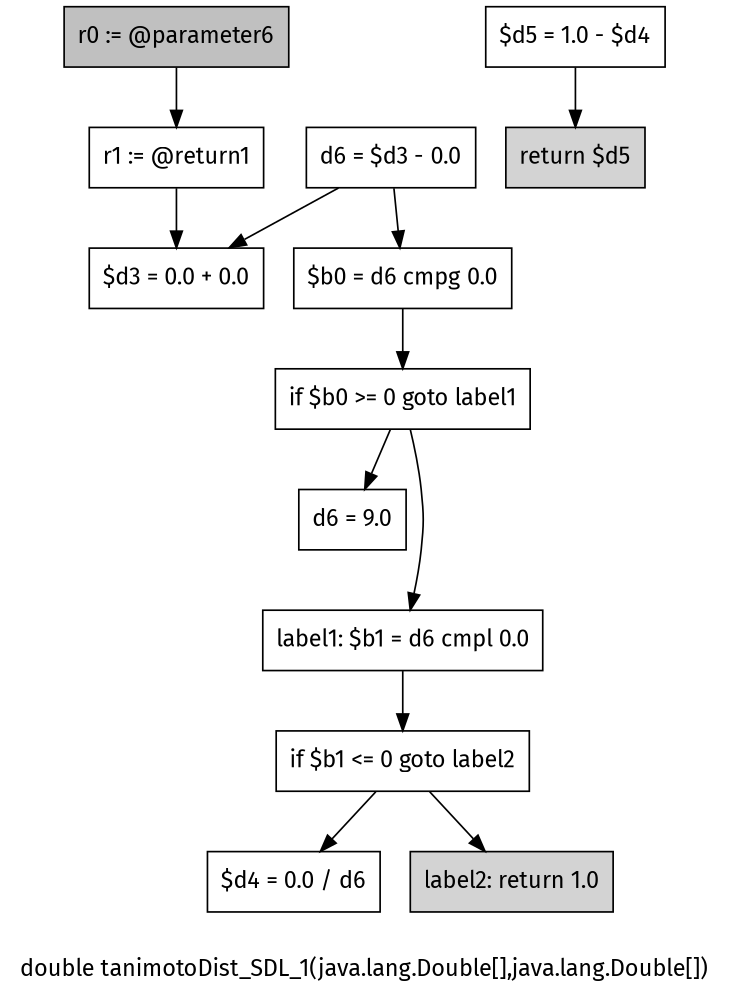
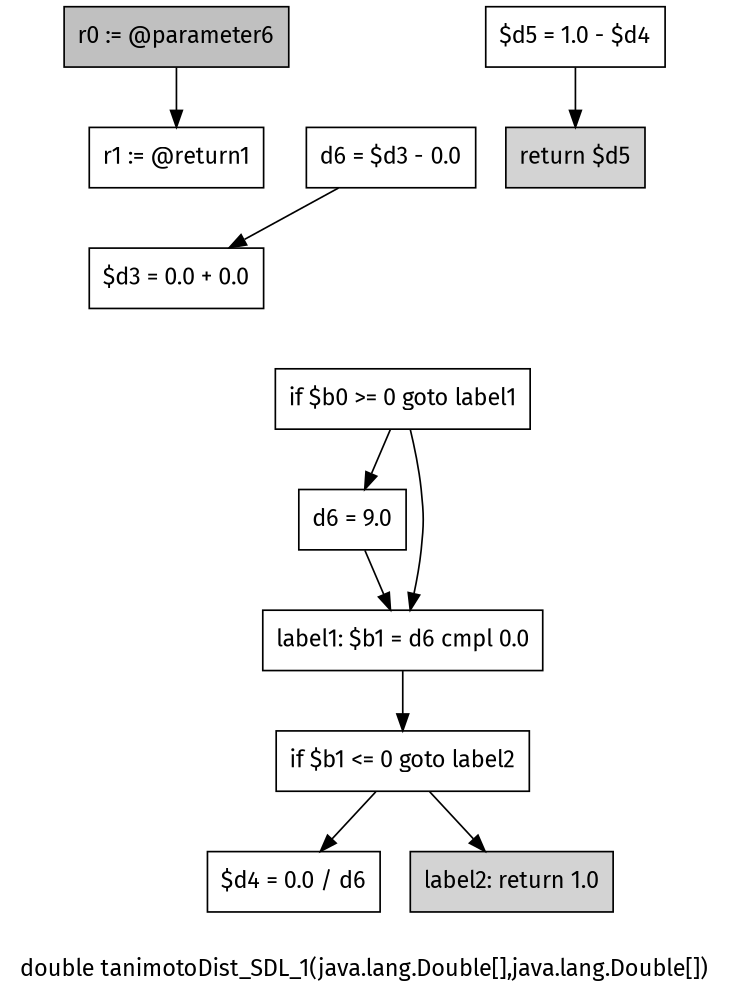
(176, 210) -> none
(403, 278) -> none
none -> (374, 572)
